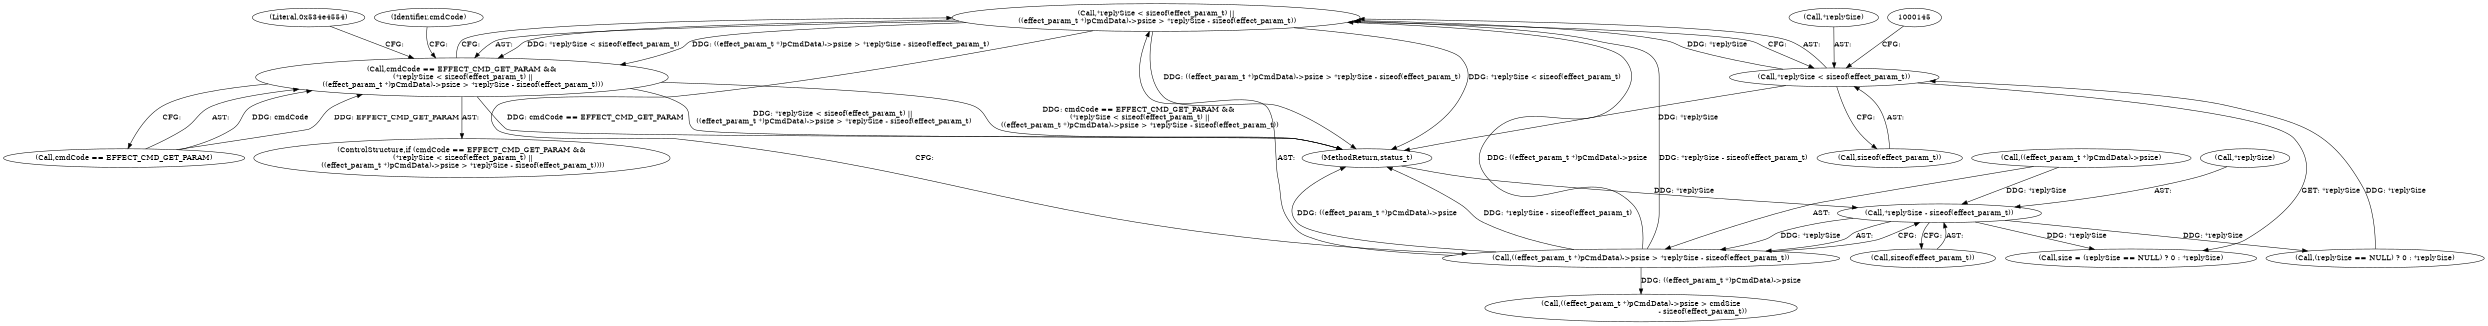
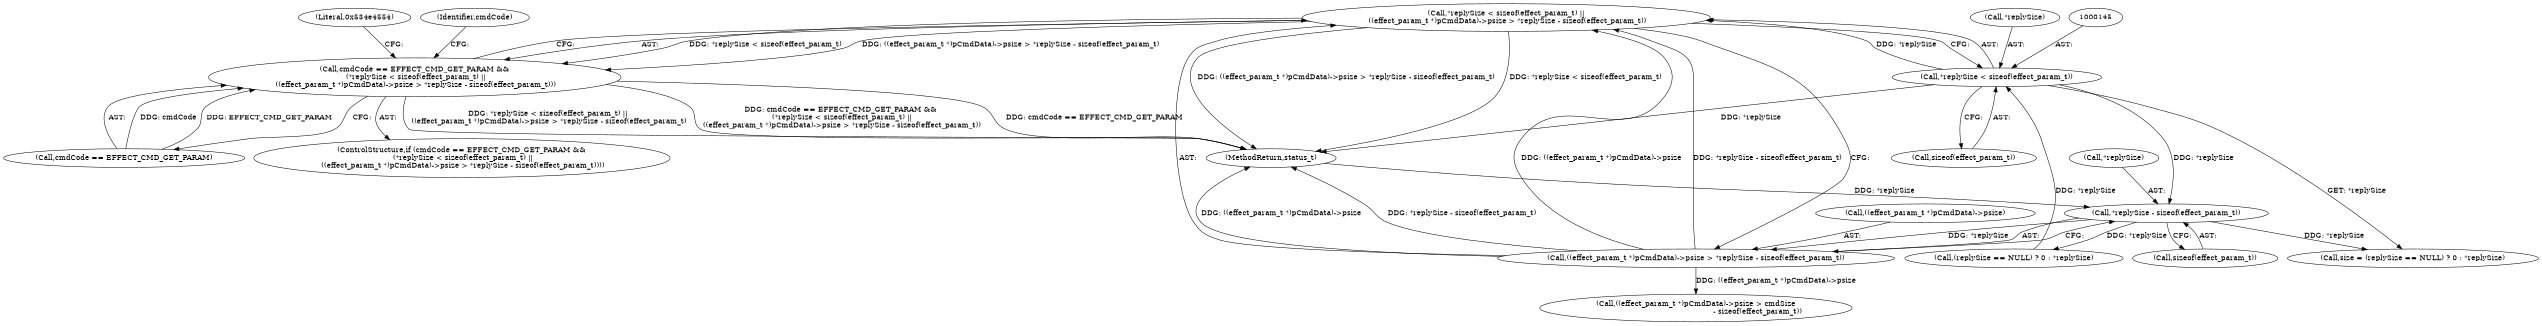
(1893, 45) -> (2065, 45)
(2013, 185) -> (2143, 119)
